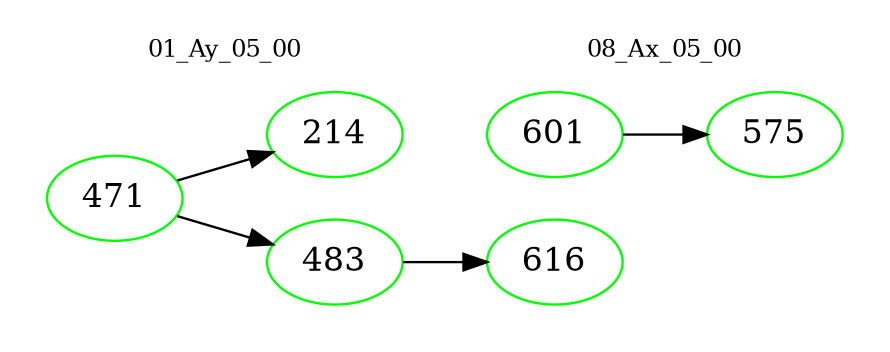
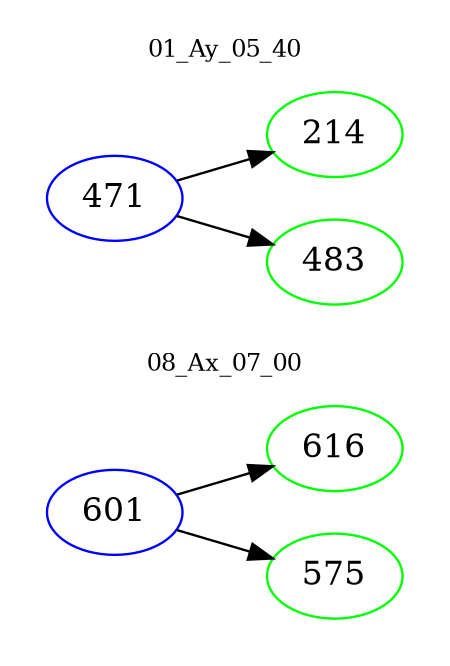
(225, 51) -> (225, 51)
(665, 51) -> (225, 365)
(555, 135) -> (115, 512)
(115, 198) -> (115, 198)
(436, 262) -> (213, 484)
